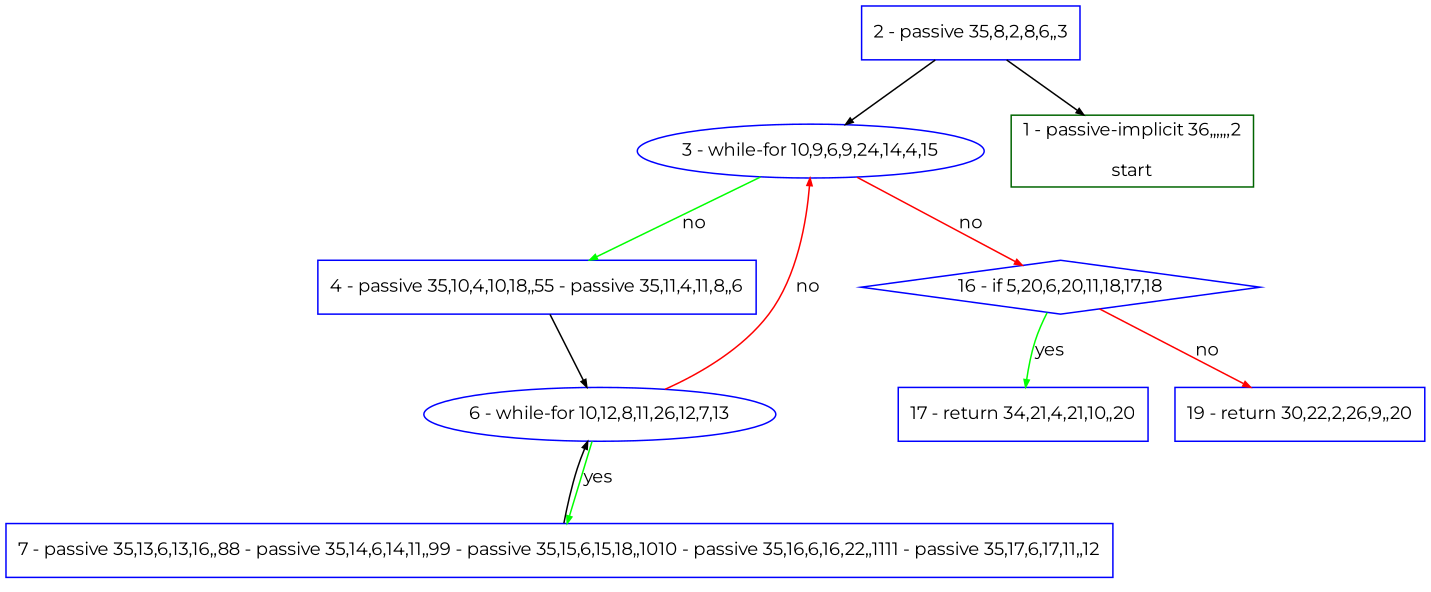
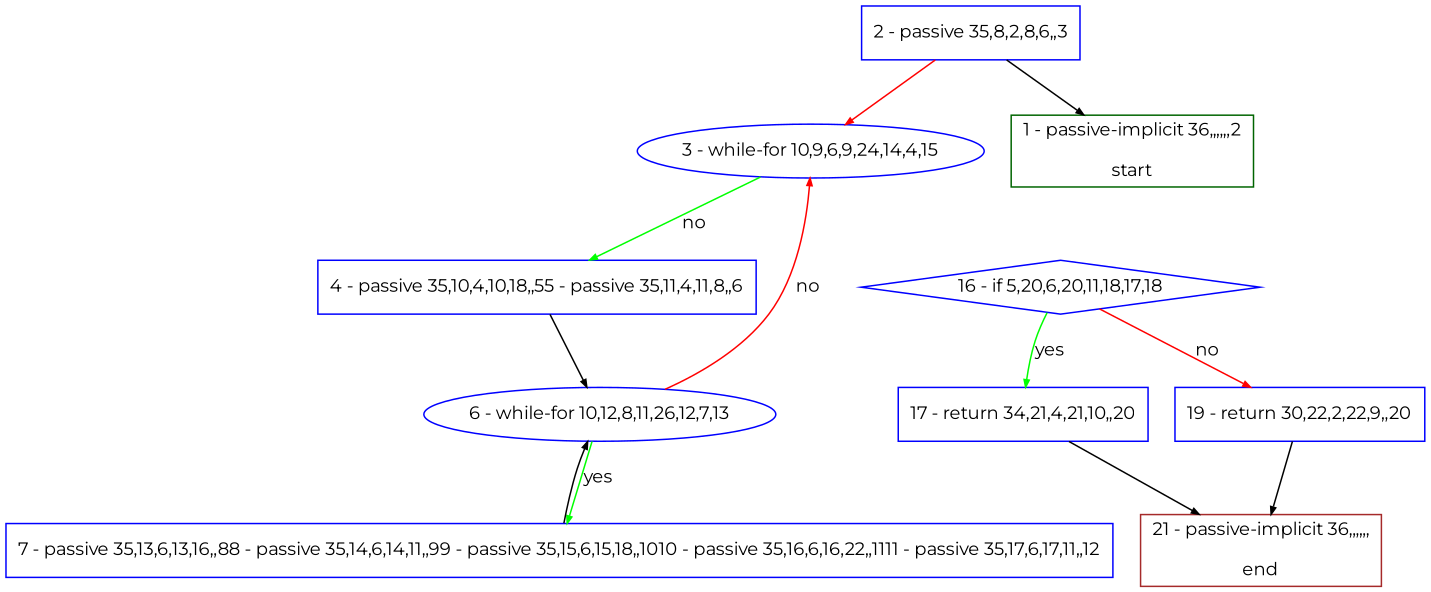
(894, 90) -> (894, 90)
(936, 219) -> none
(1300, 414) -> (1300, 414)
none -> (1261, 550)
